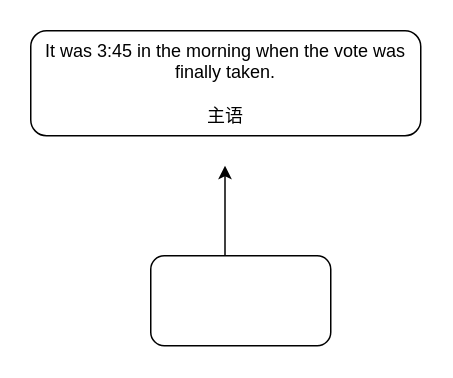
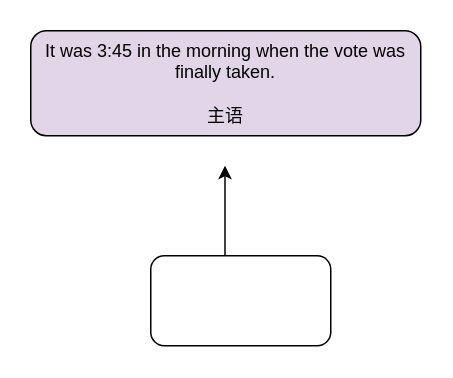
(226, 83) -> (226, 83)
